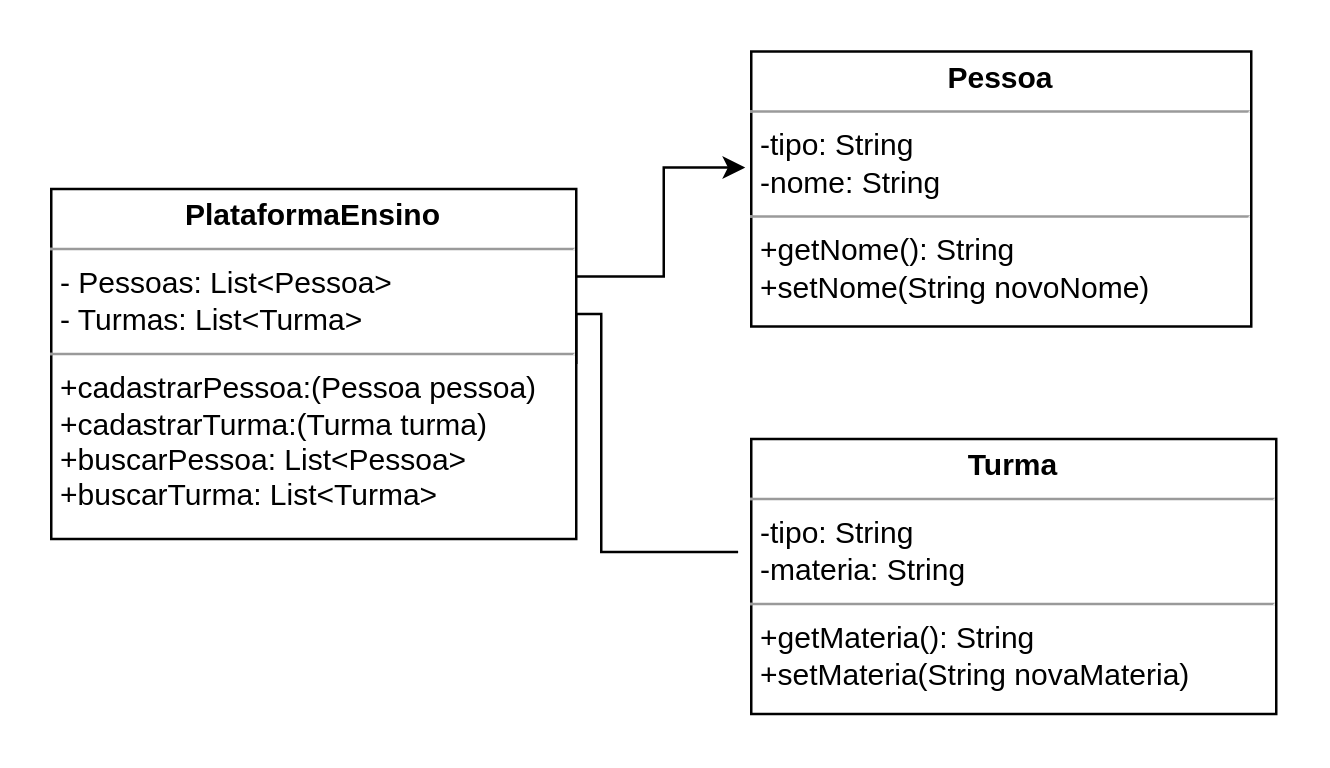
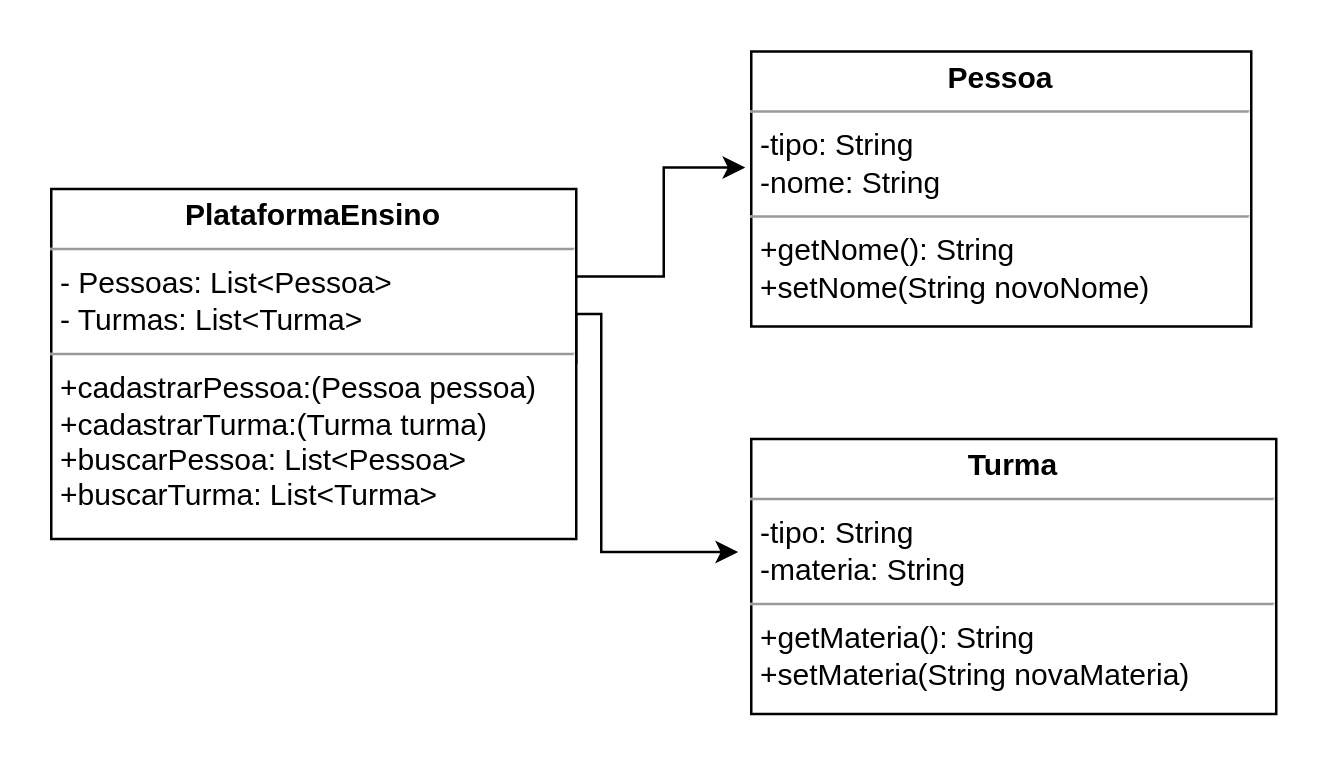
(728, 552) -> (720, 552)
